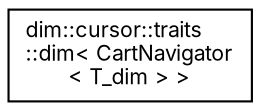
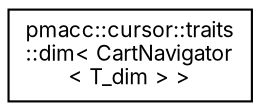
(130, 56) -> (130, 56)
